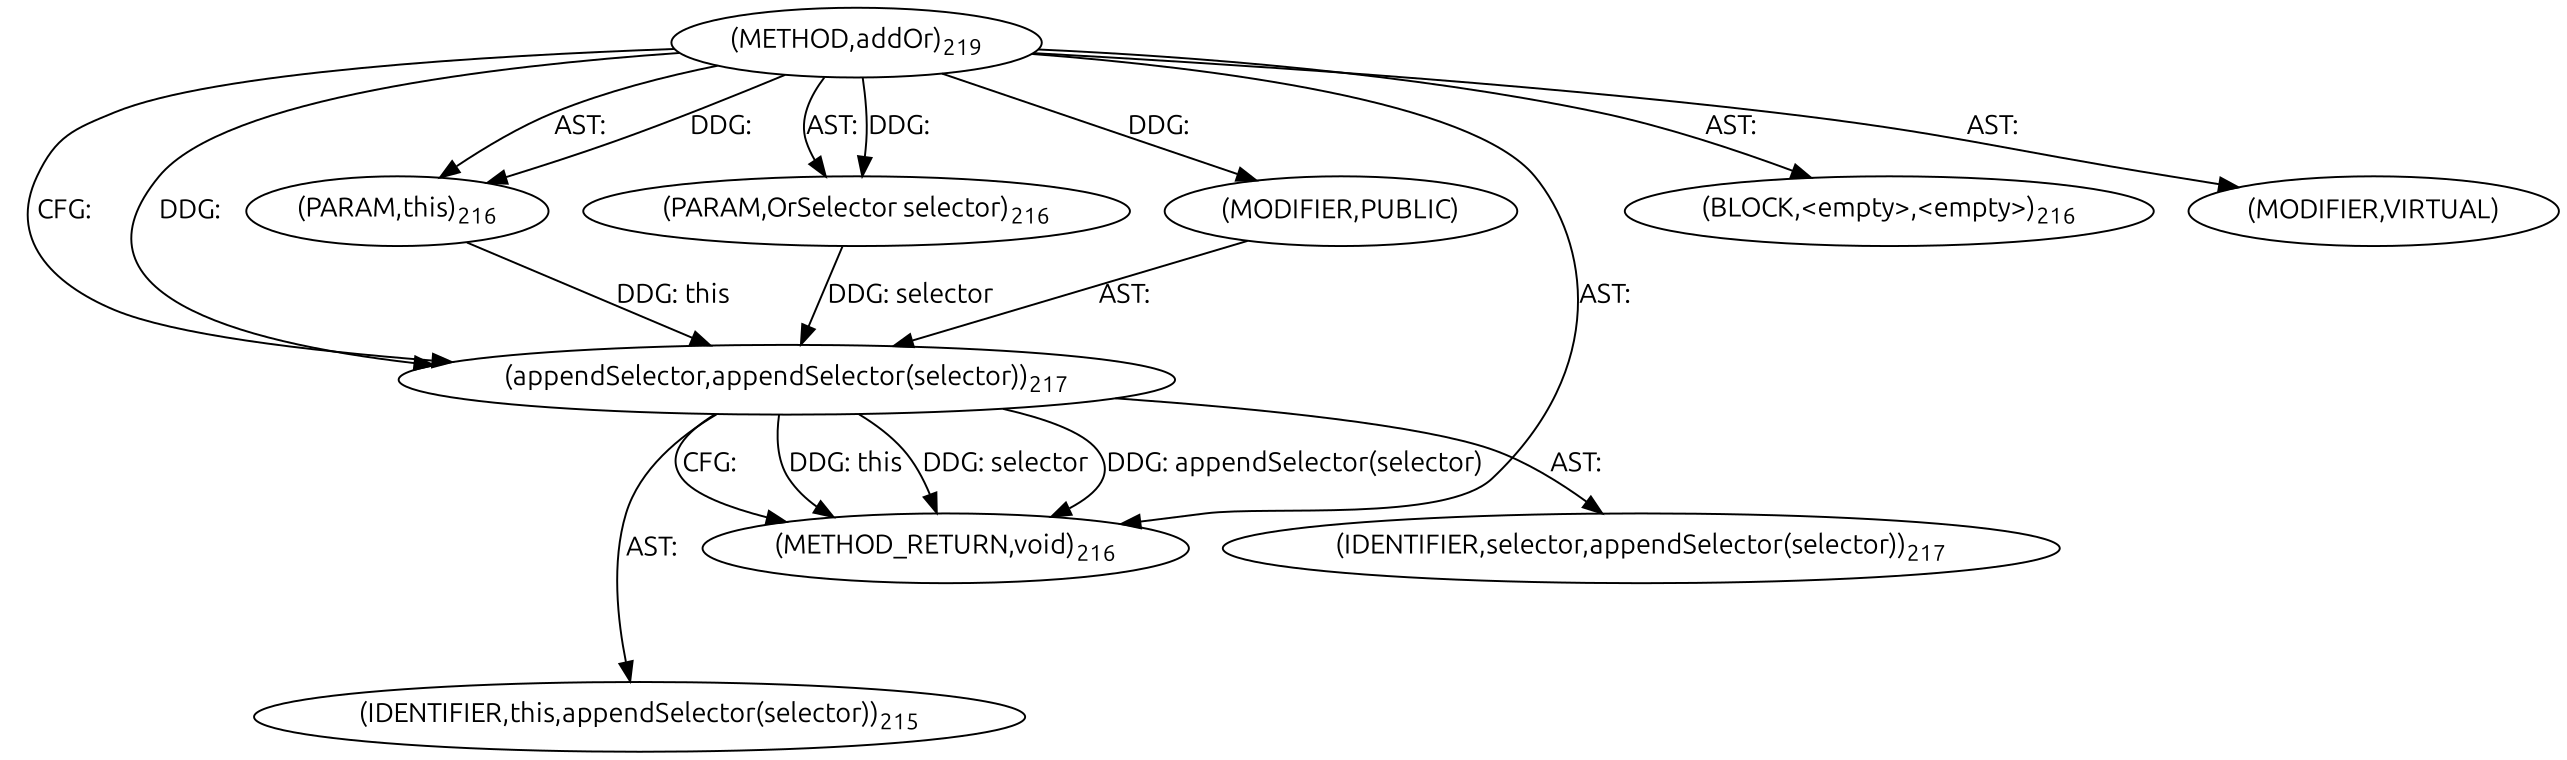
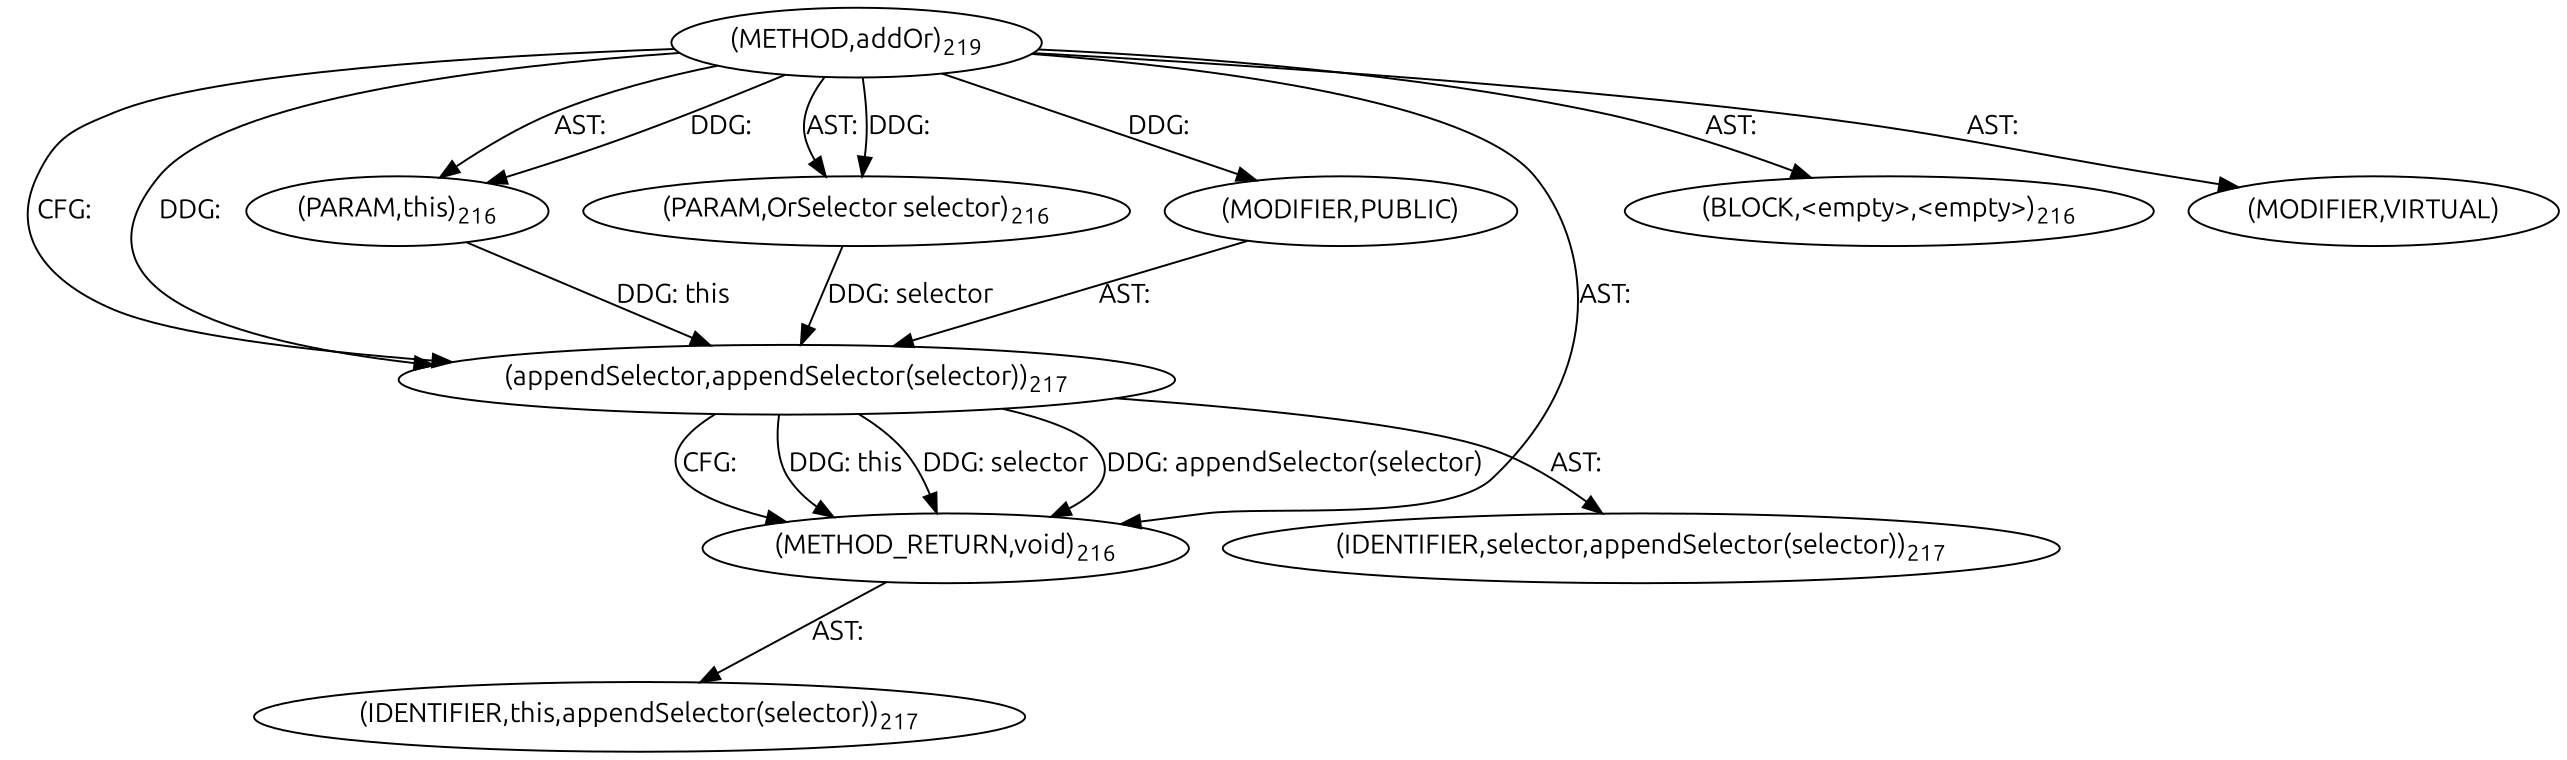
(625, 520) -> (802, 628)
(900, 714) -> (900, 714)
